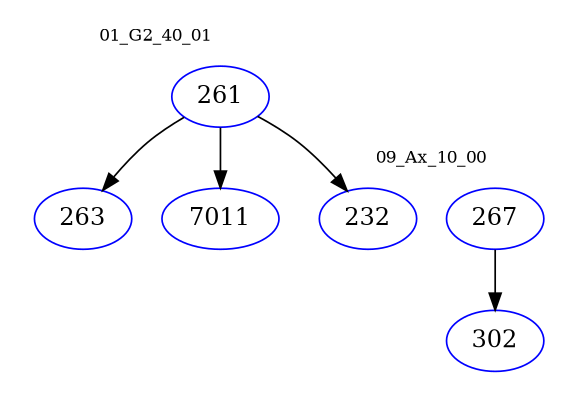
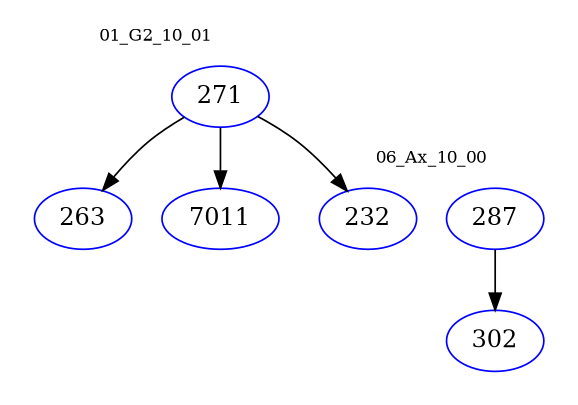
(156, 36) -> (156, 36)
(220, 97) -> (220, 97)
(432, 159) -> (432, 159)
(495, 219) -> (495, 219)
